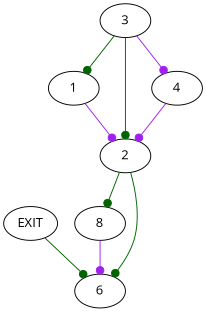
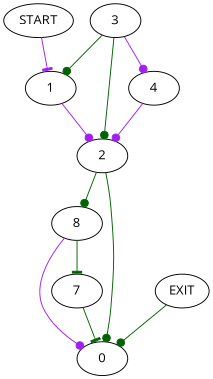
none -> (39, 21)
none -> (77, 291)
(100, 291) -> (102, 359)
